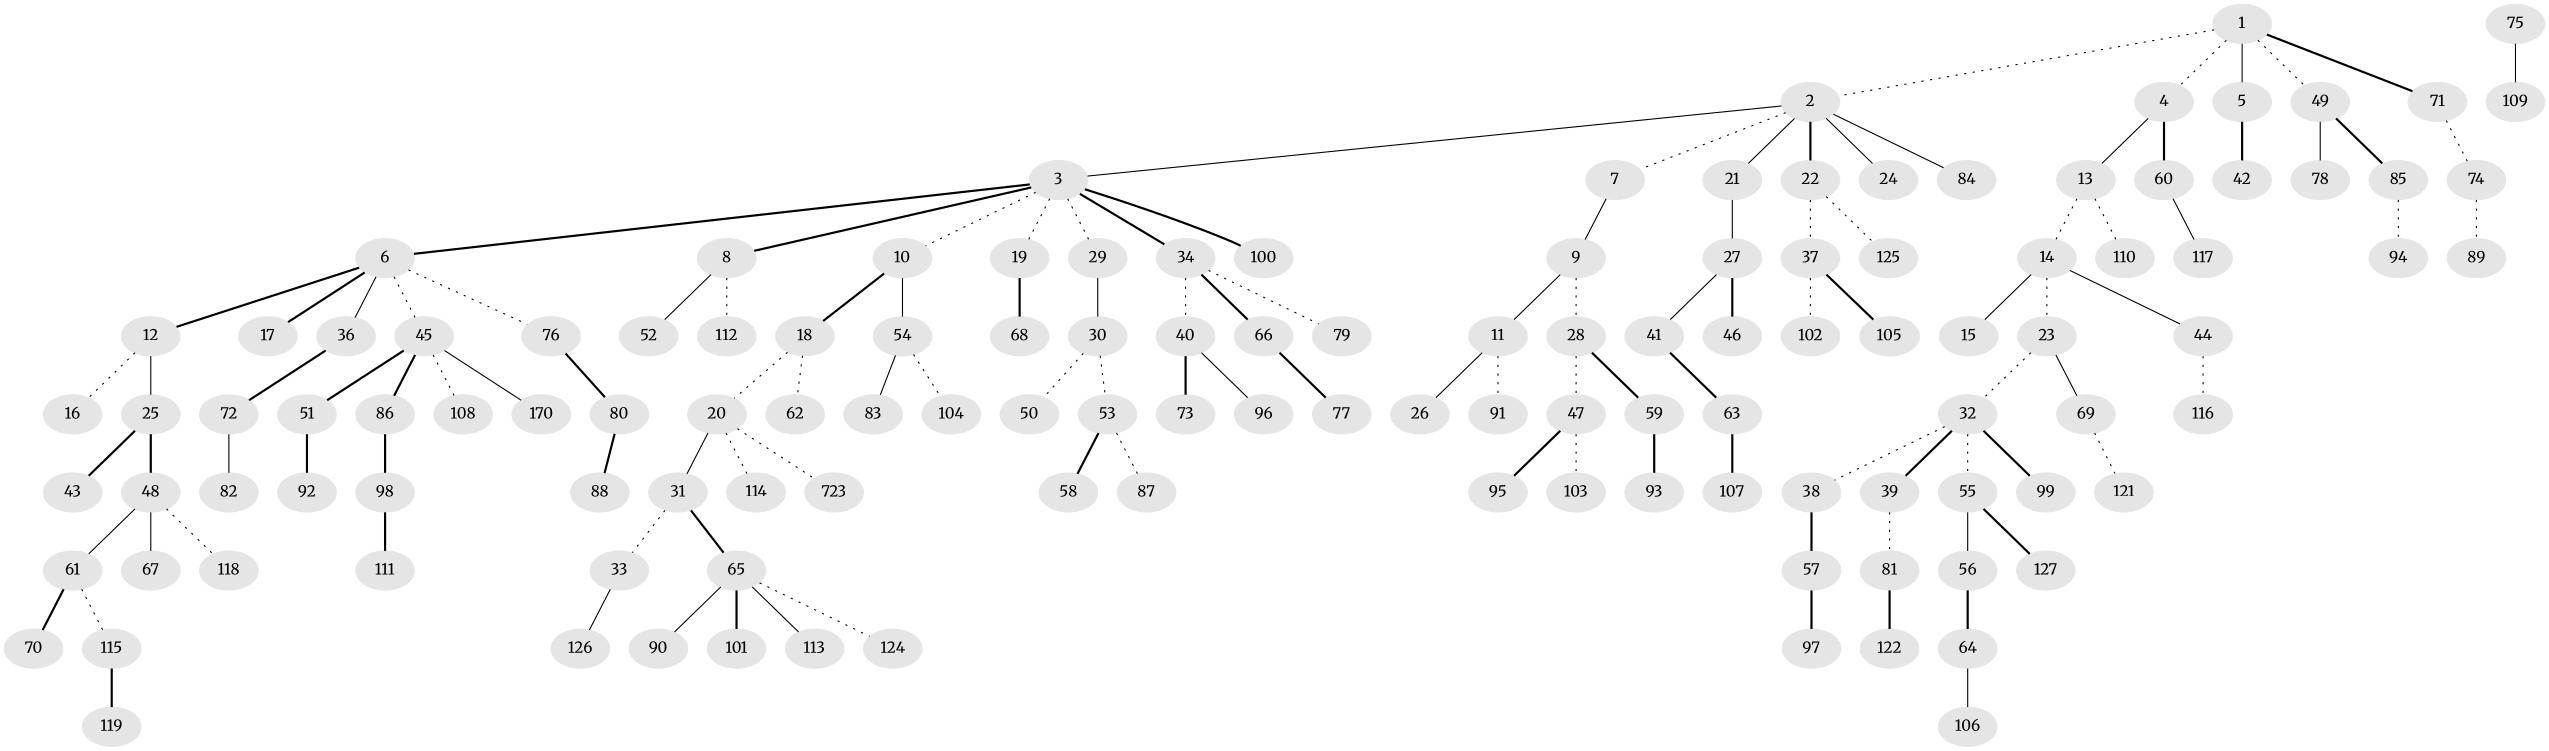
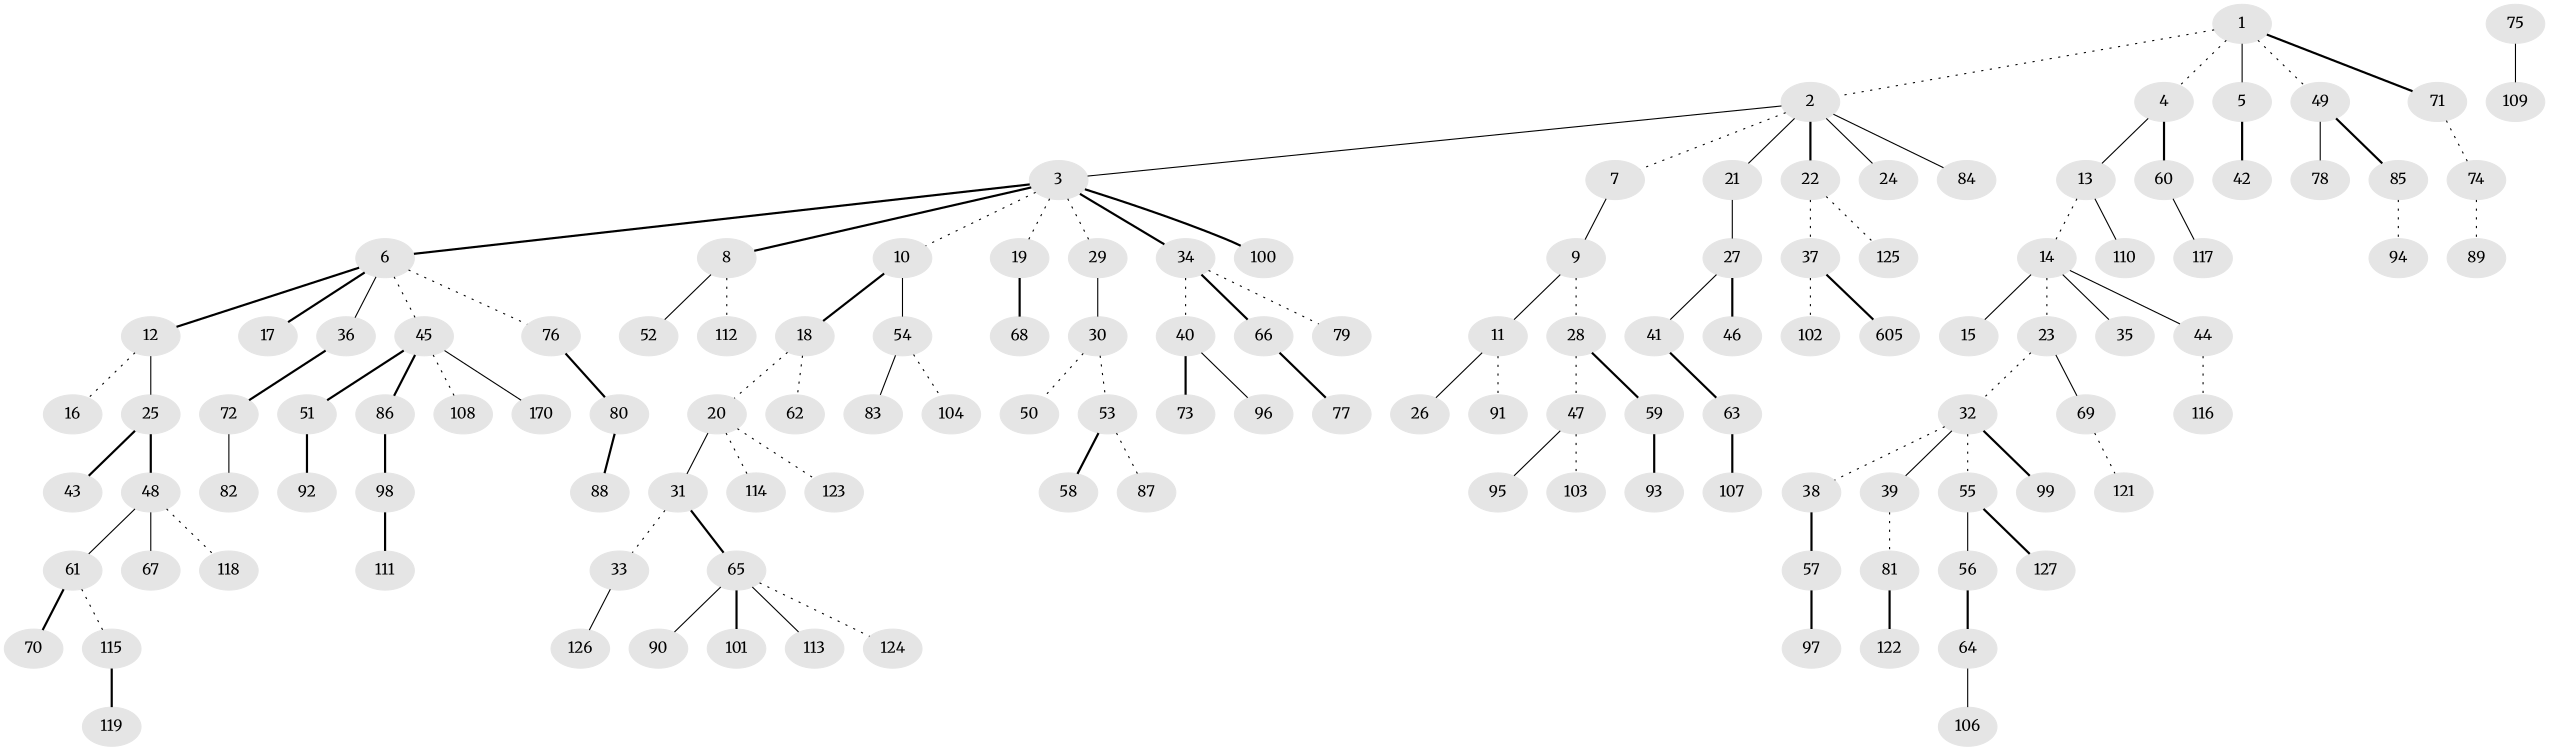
(2105, 219) -> (2105, 219)
(1890, 336) -> (1890, 336)
none -> (2125, 336)
(1537, 453) -> (1537, 453)
(1929, 453) -> (1929, 453)
(834, 492) -> (834, 492)
